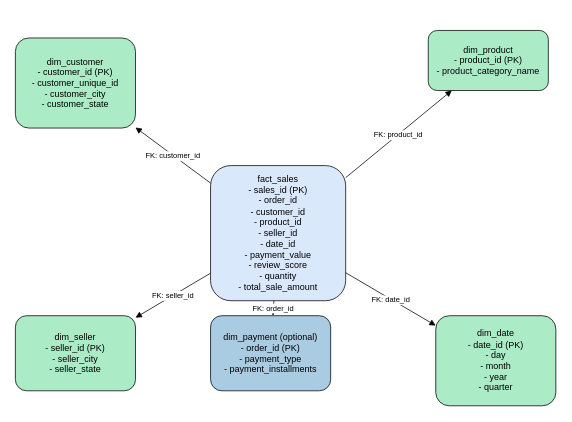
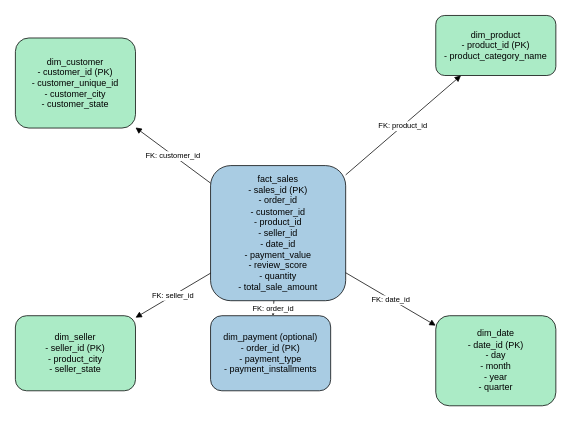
(488, 60) -> (495, 45)
(278, 233) -> (278, 233)
(75, 353) -> (75, 353)
